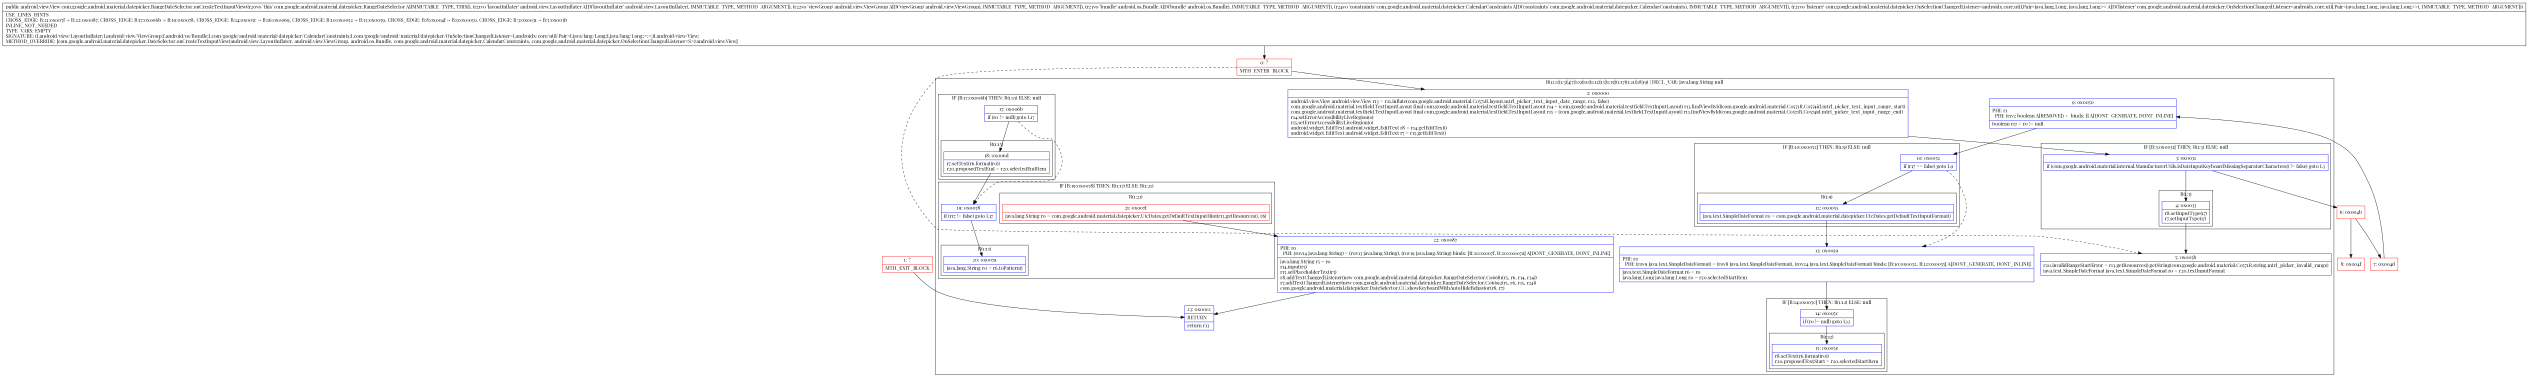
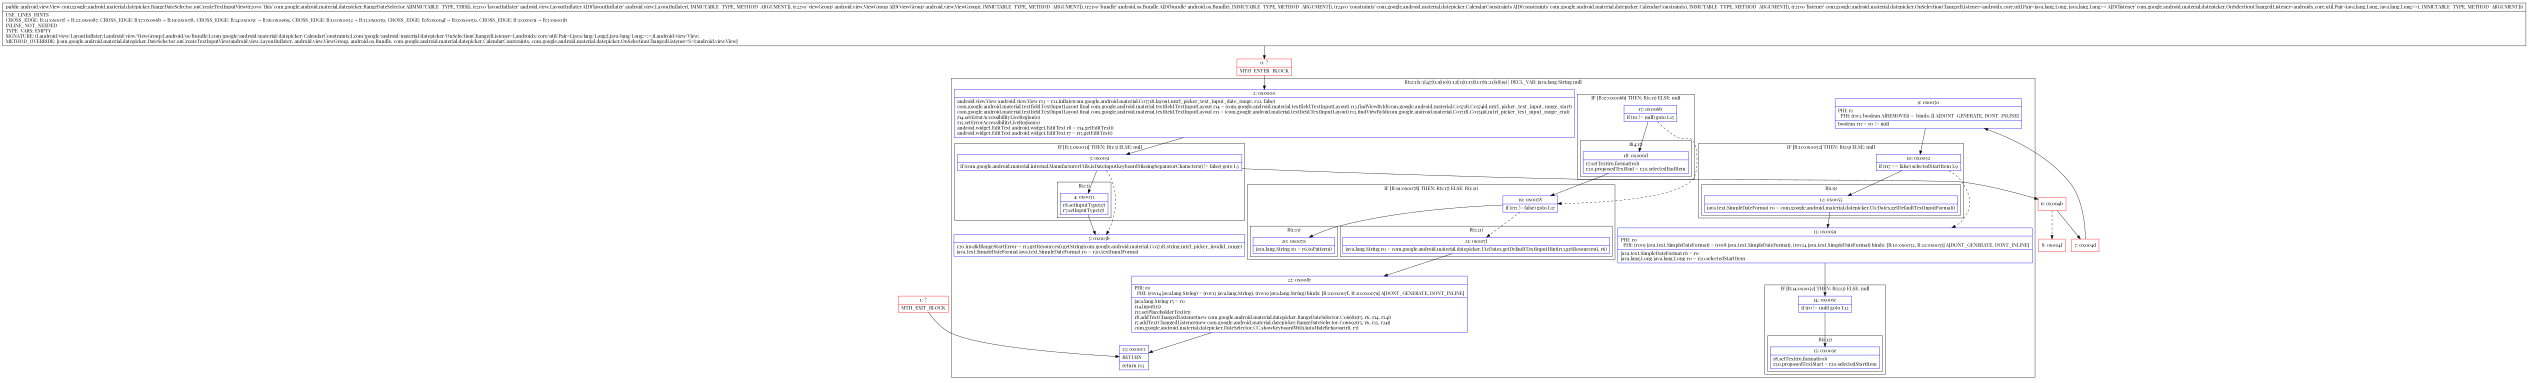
(997, 145) -> (1636, 145)
(1928, 166) -> (1919, 166)
(1136, 212) -> (1476, 245)
none -> (1505, 224)
(1303, 233) -> (1116, 201)
(2351, 237) -> (2052, 223)
